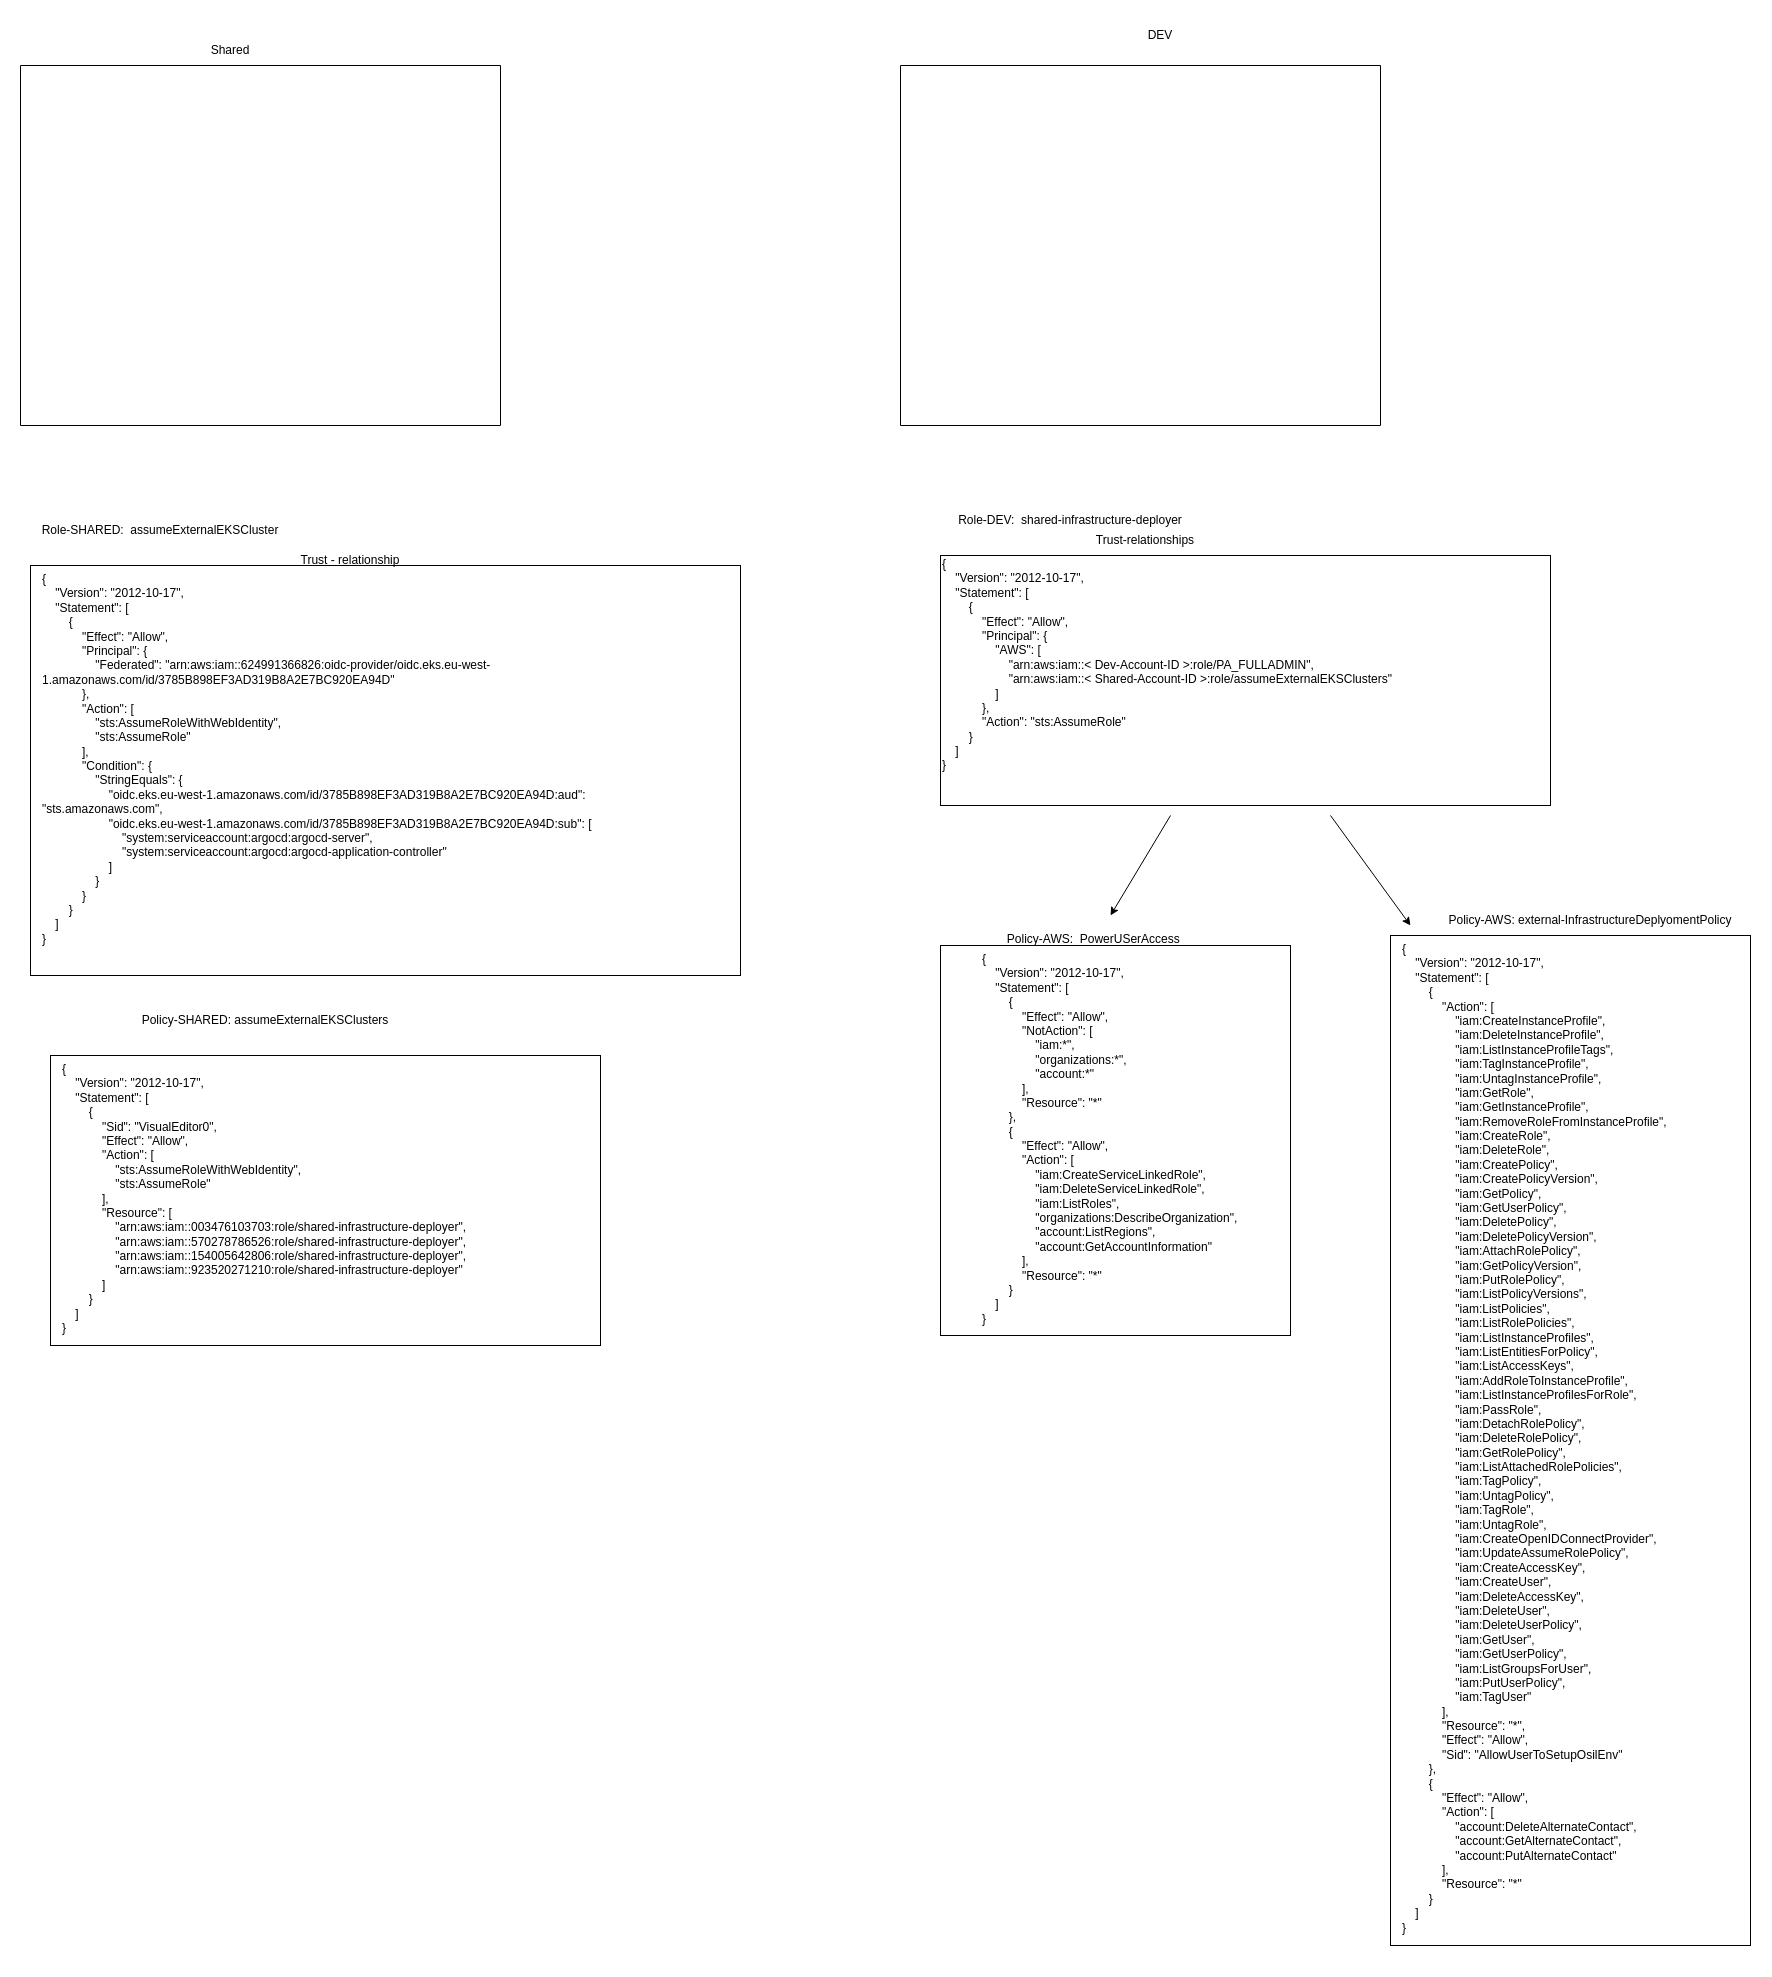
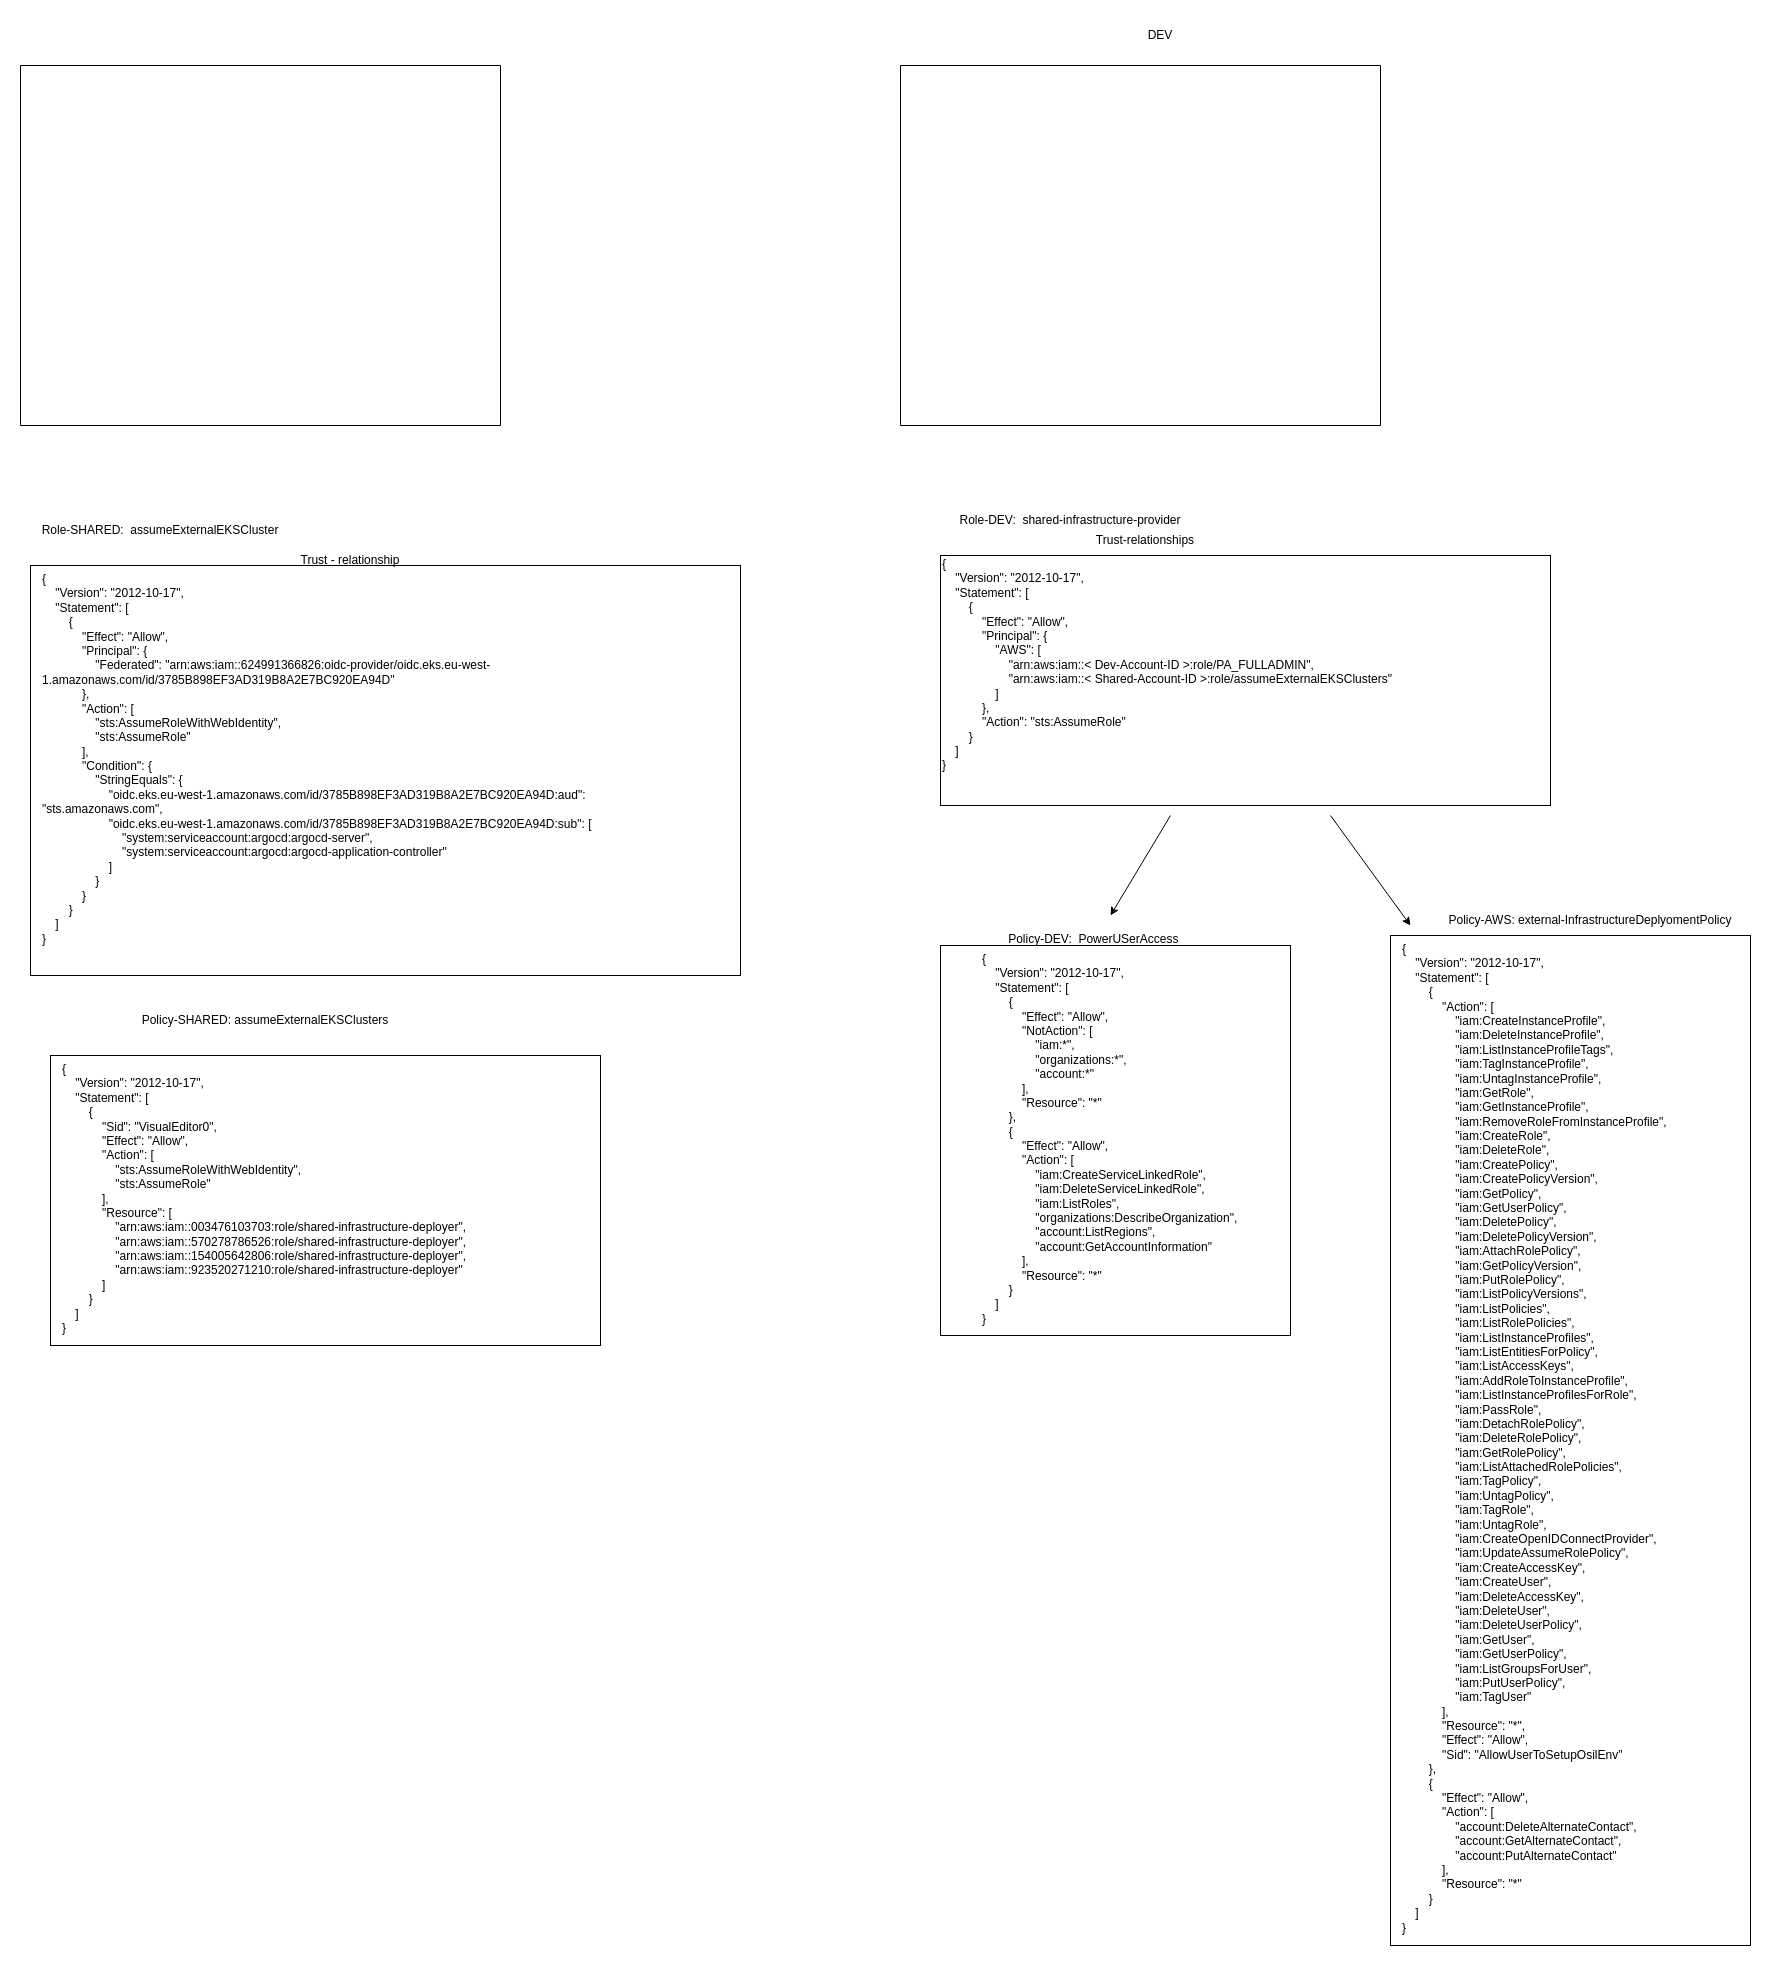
(231, 51) -> none
(1071, 521) -> (1071, 521)
(1096, 940) -> (1096, 940)
